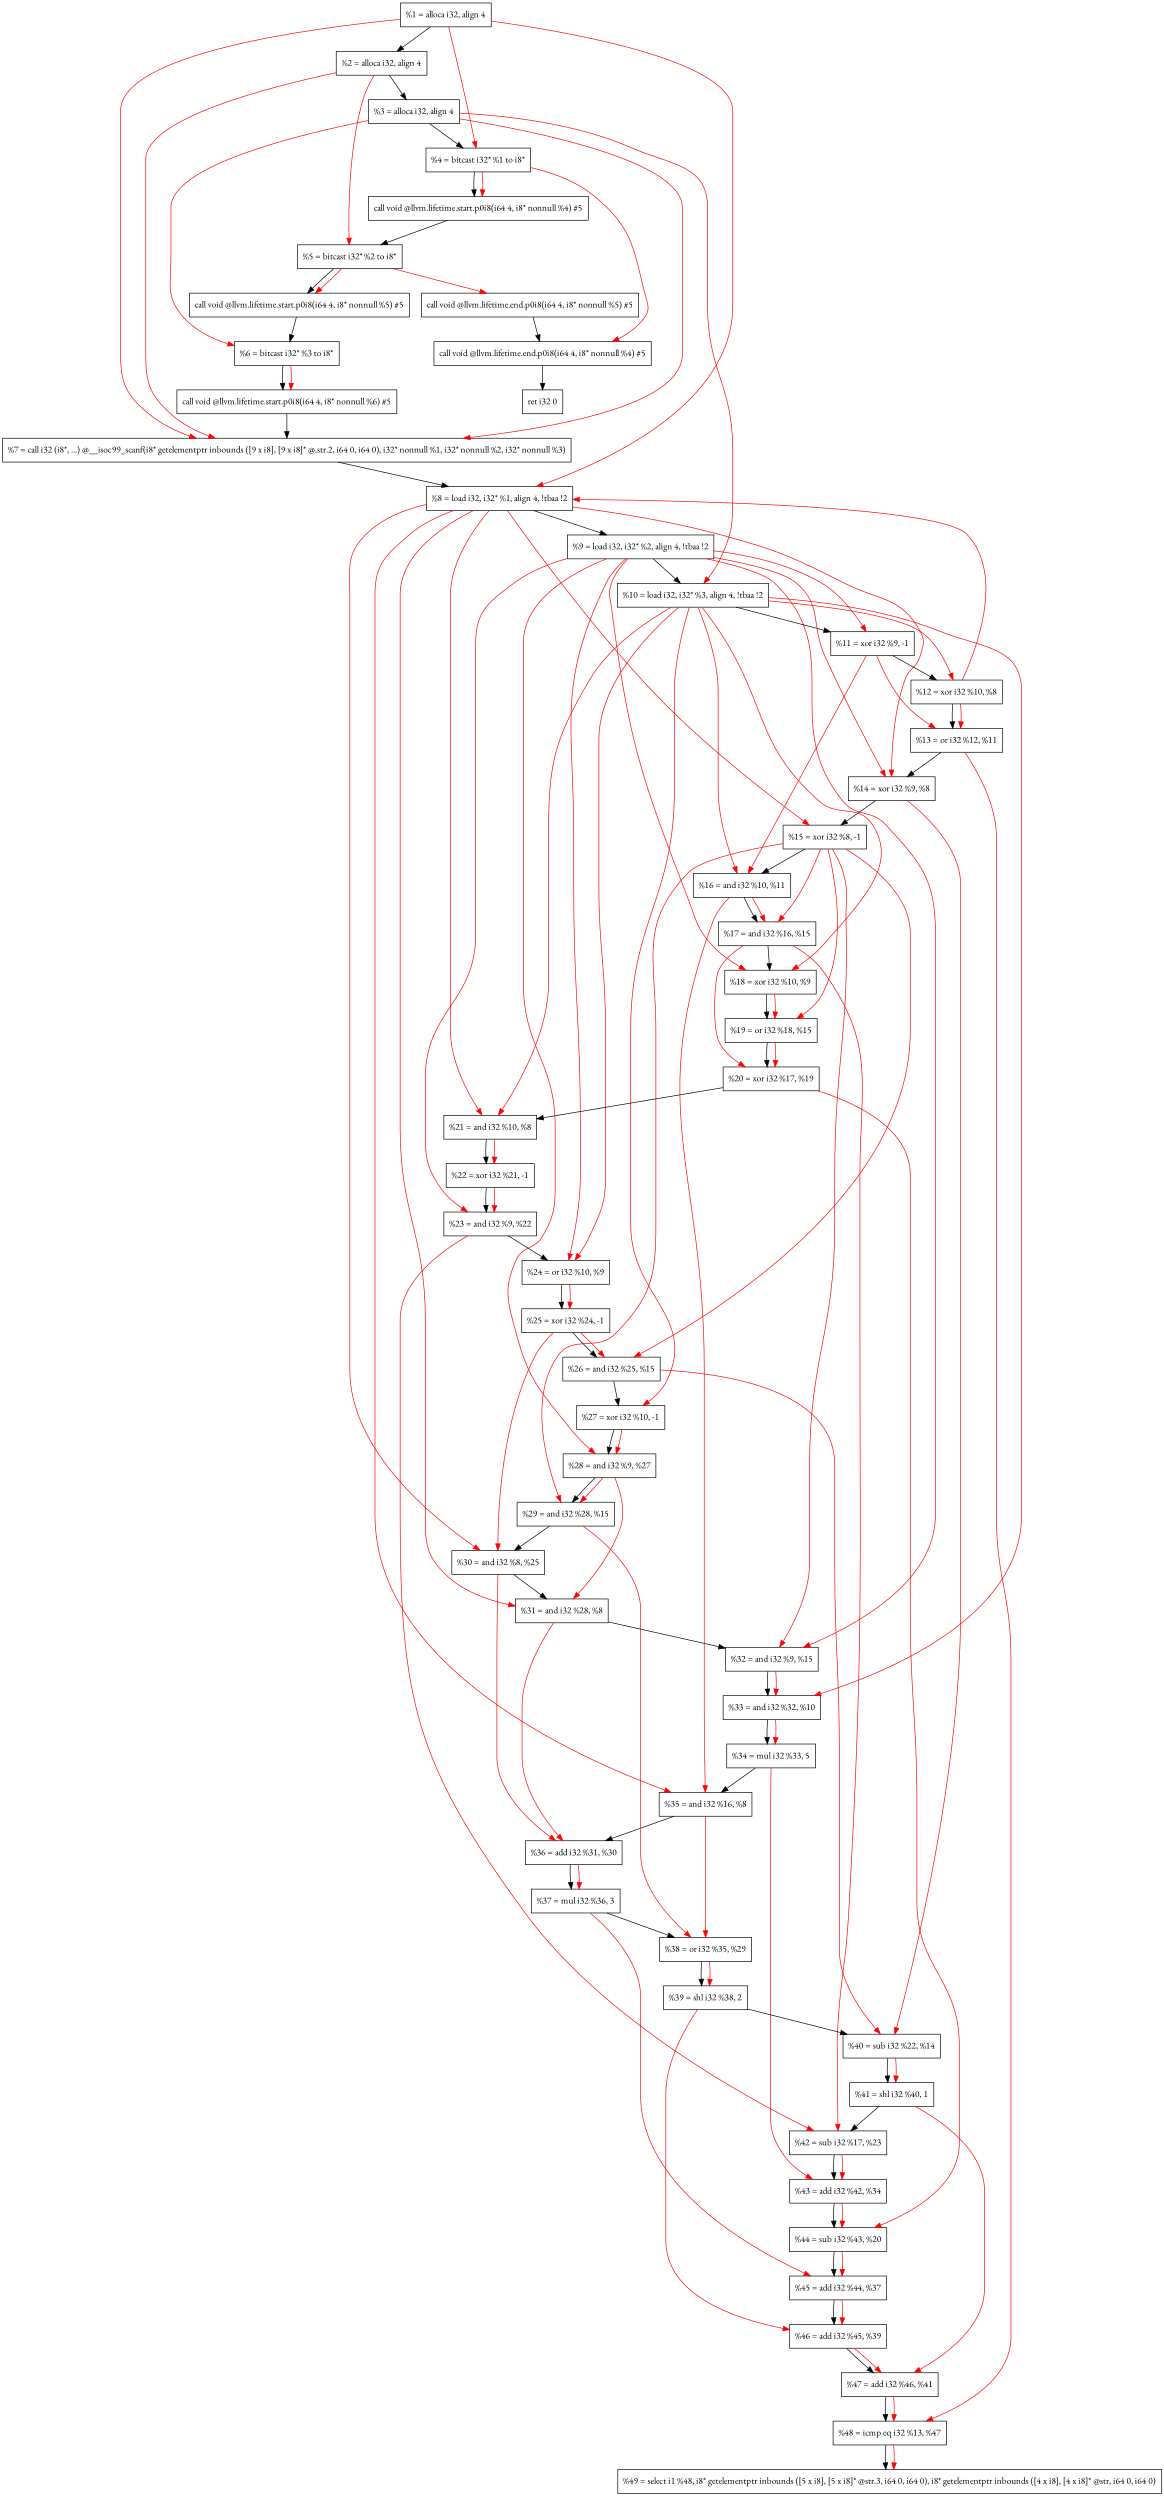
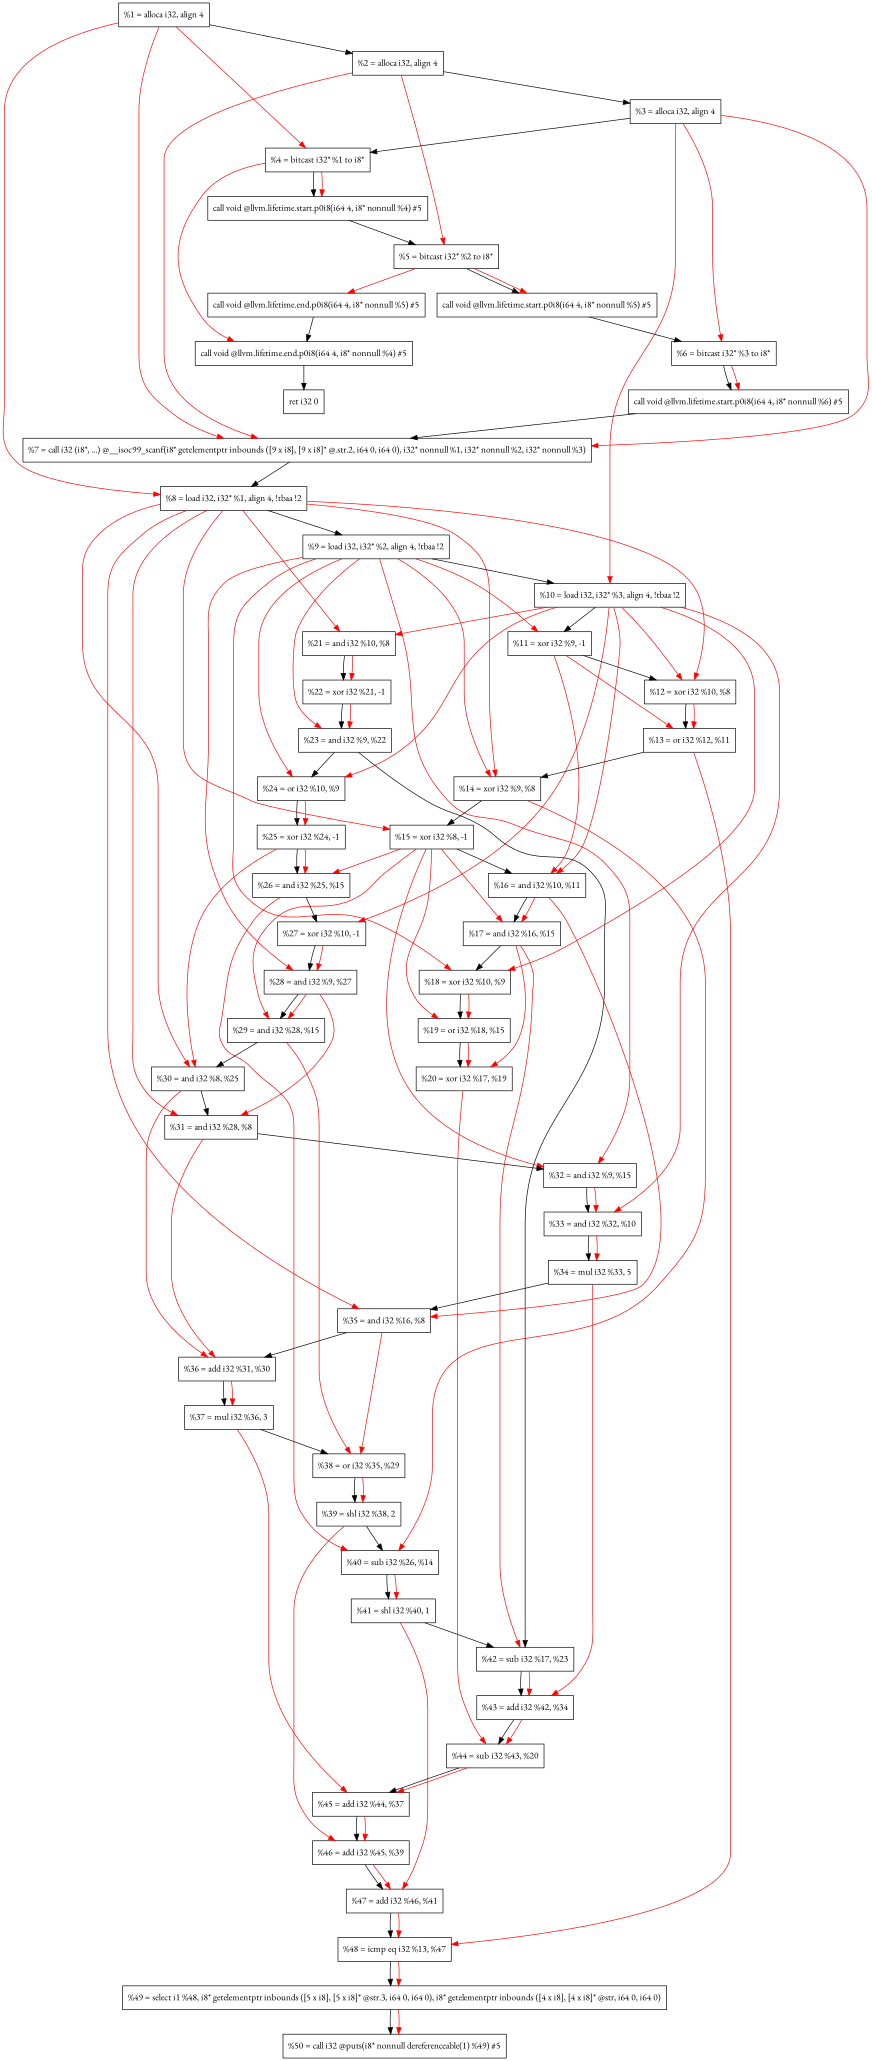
(852, 510) -> (552, 527)
(638, 1102) -> none
(430, 1751) -> (556, 1118)
none -> (395, 2046)
(892, 2046) -> (390, 1563)
